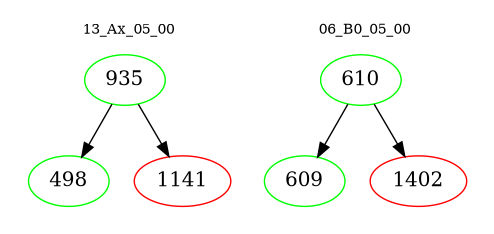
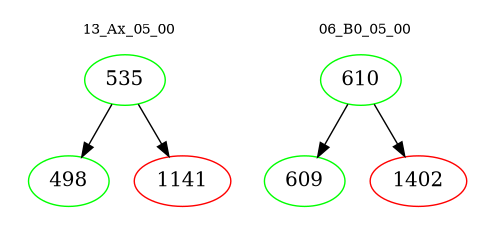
(125, 80) -> (125, 80)
